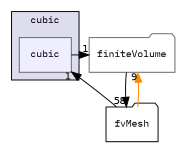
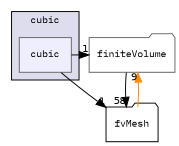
(98, 92) -> (79, 87)
